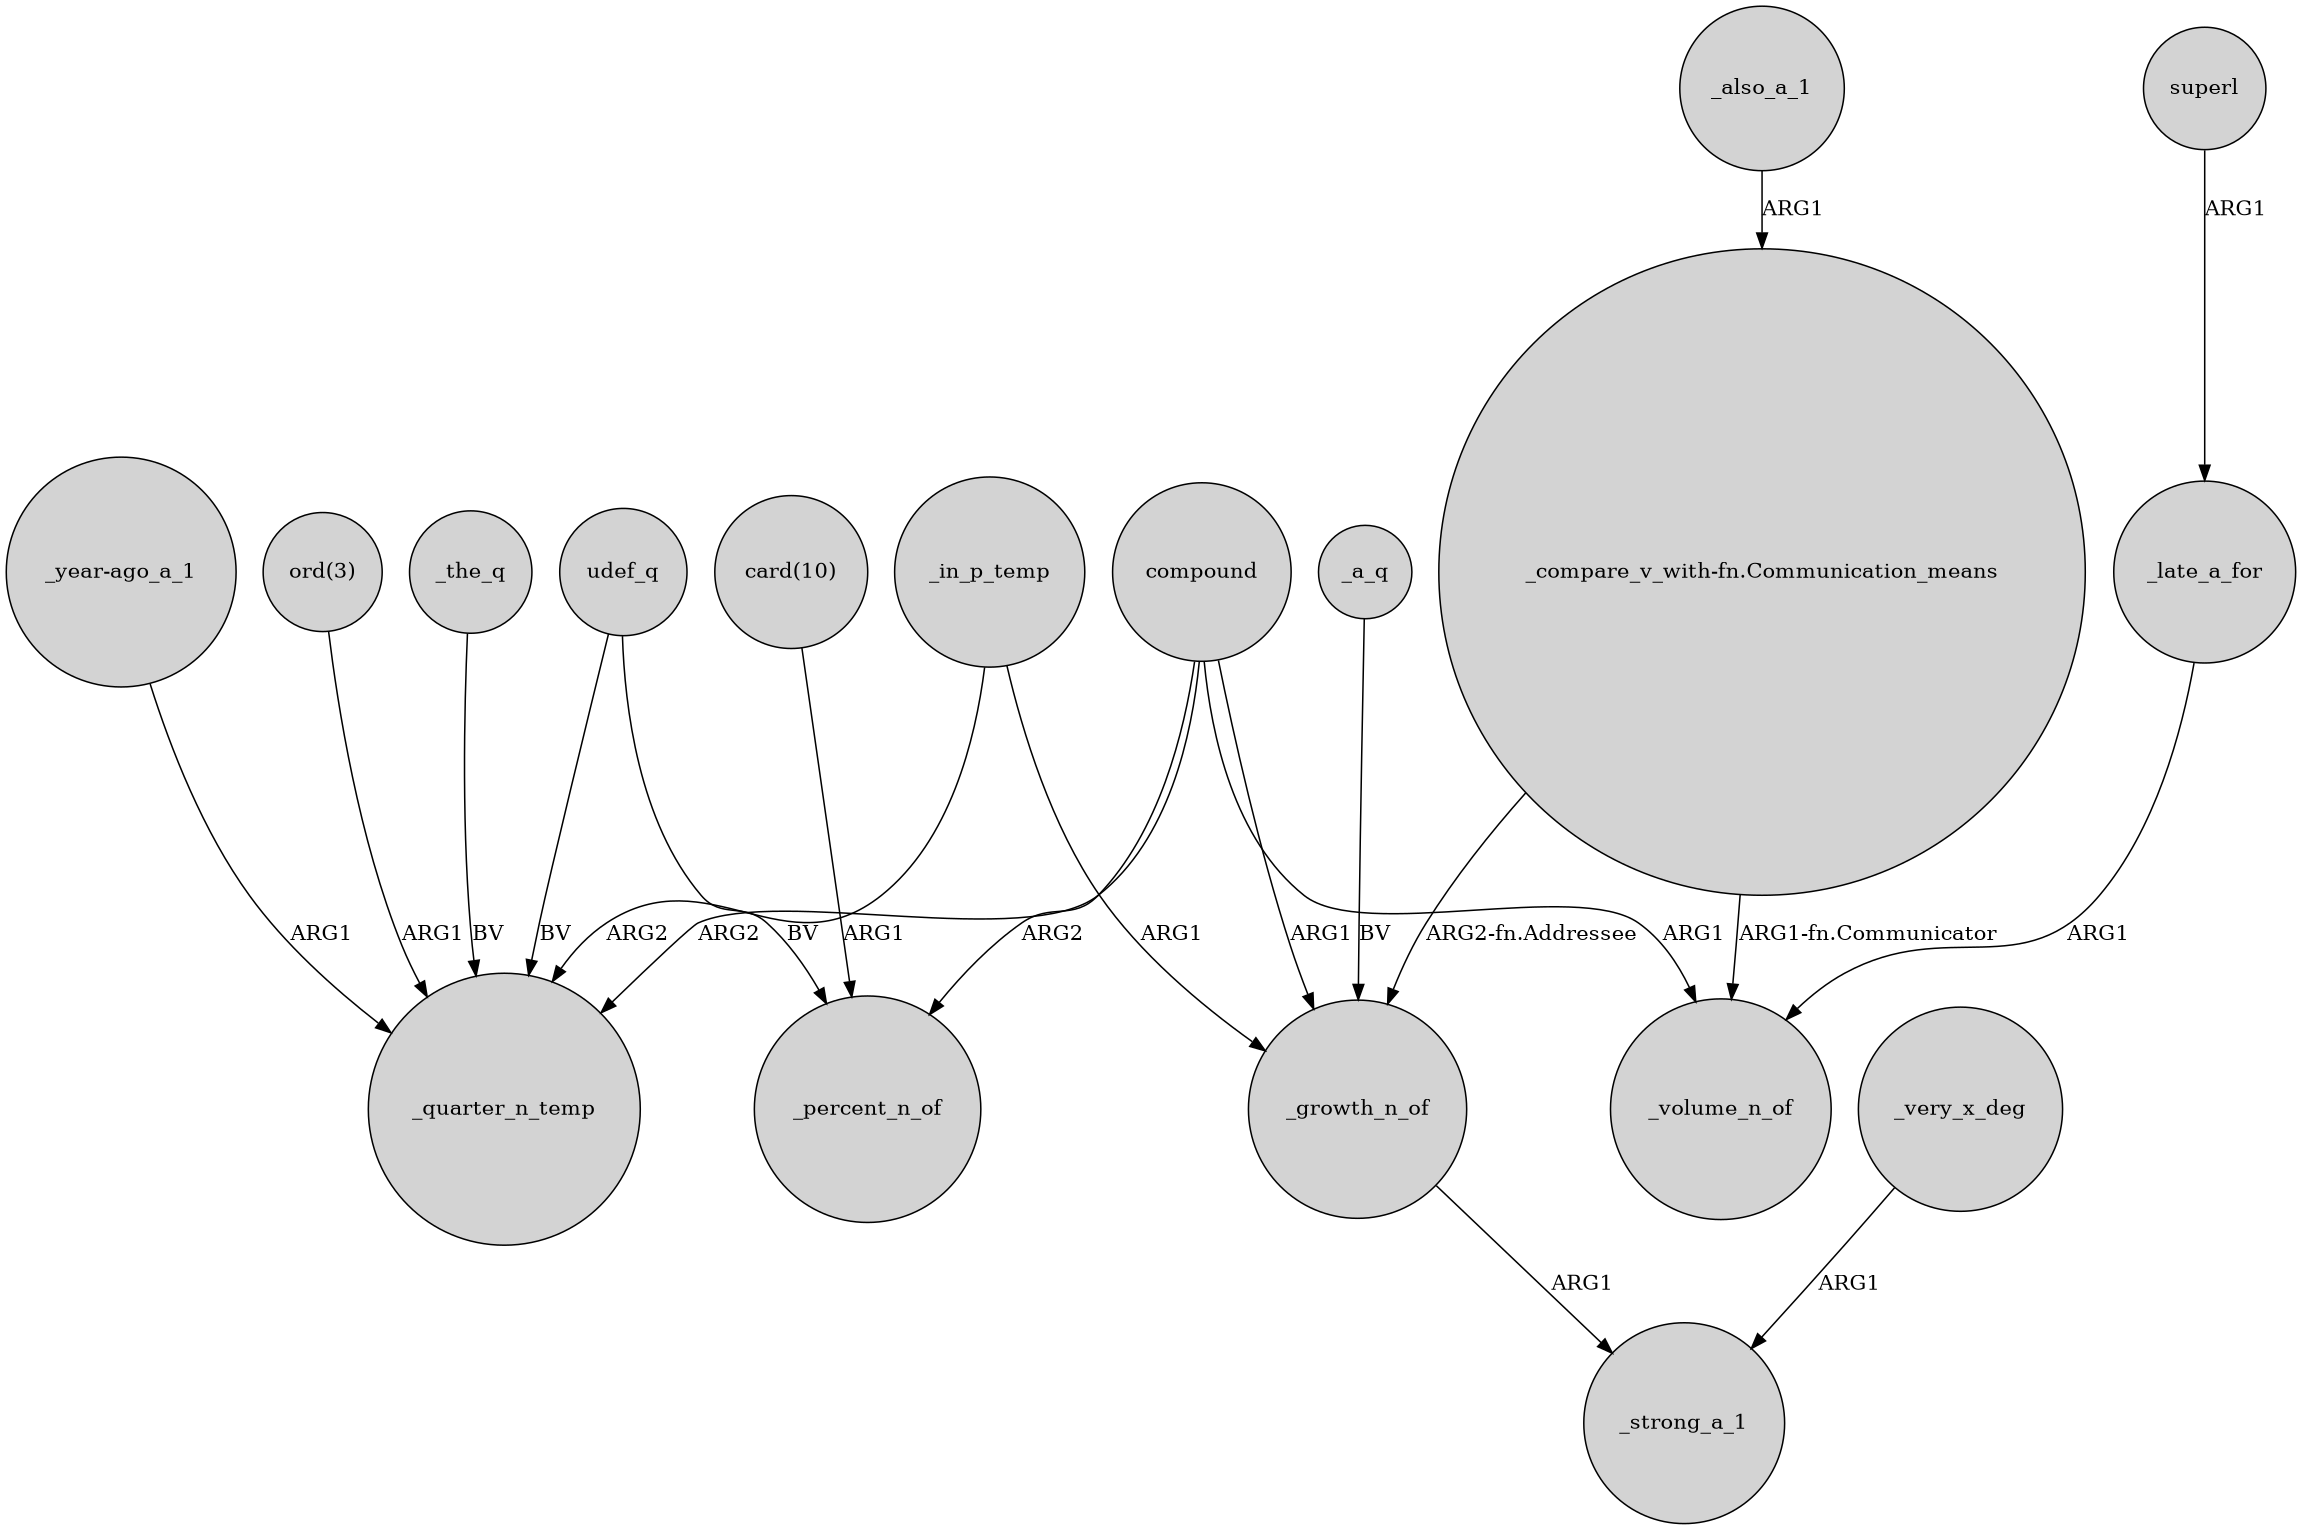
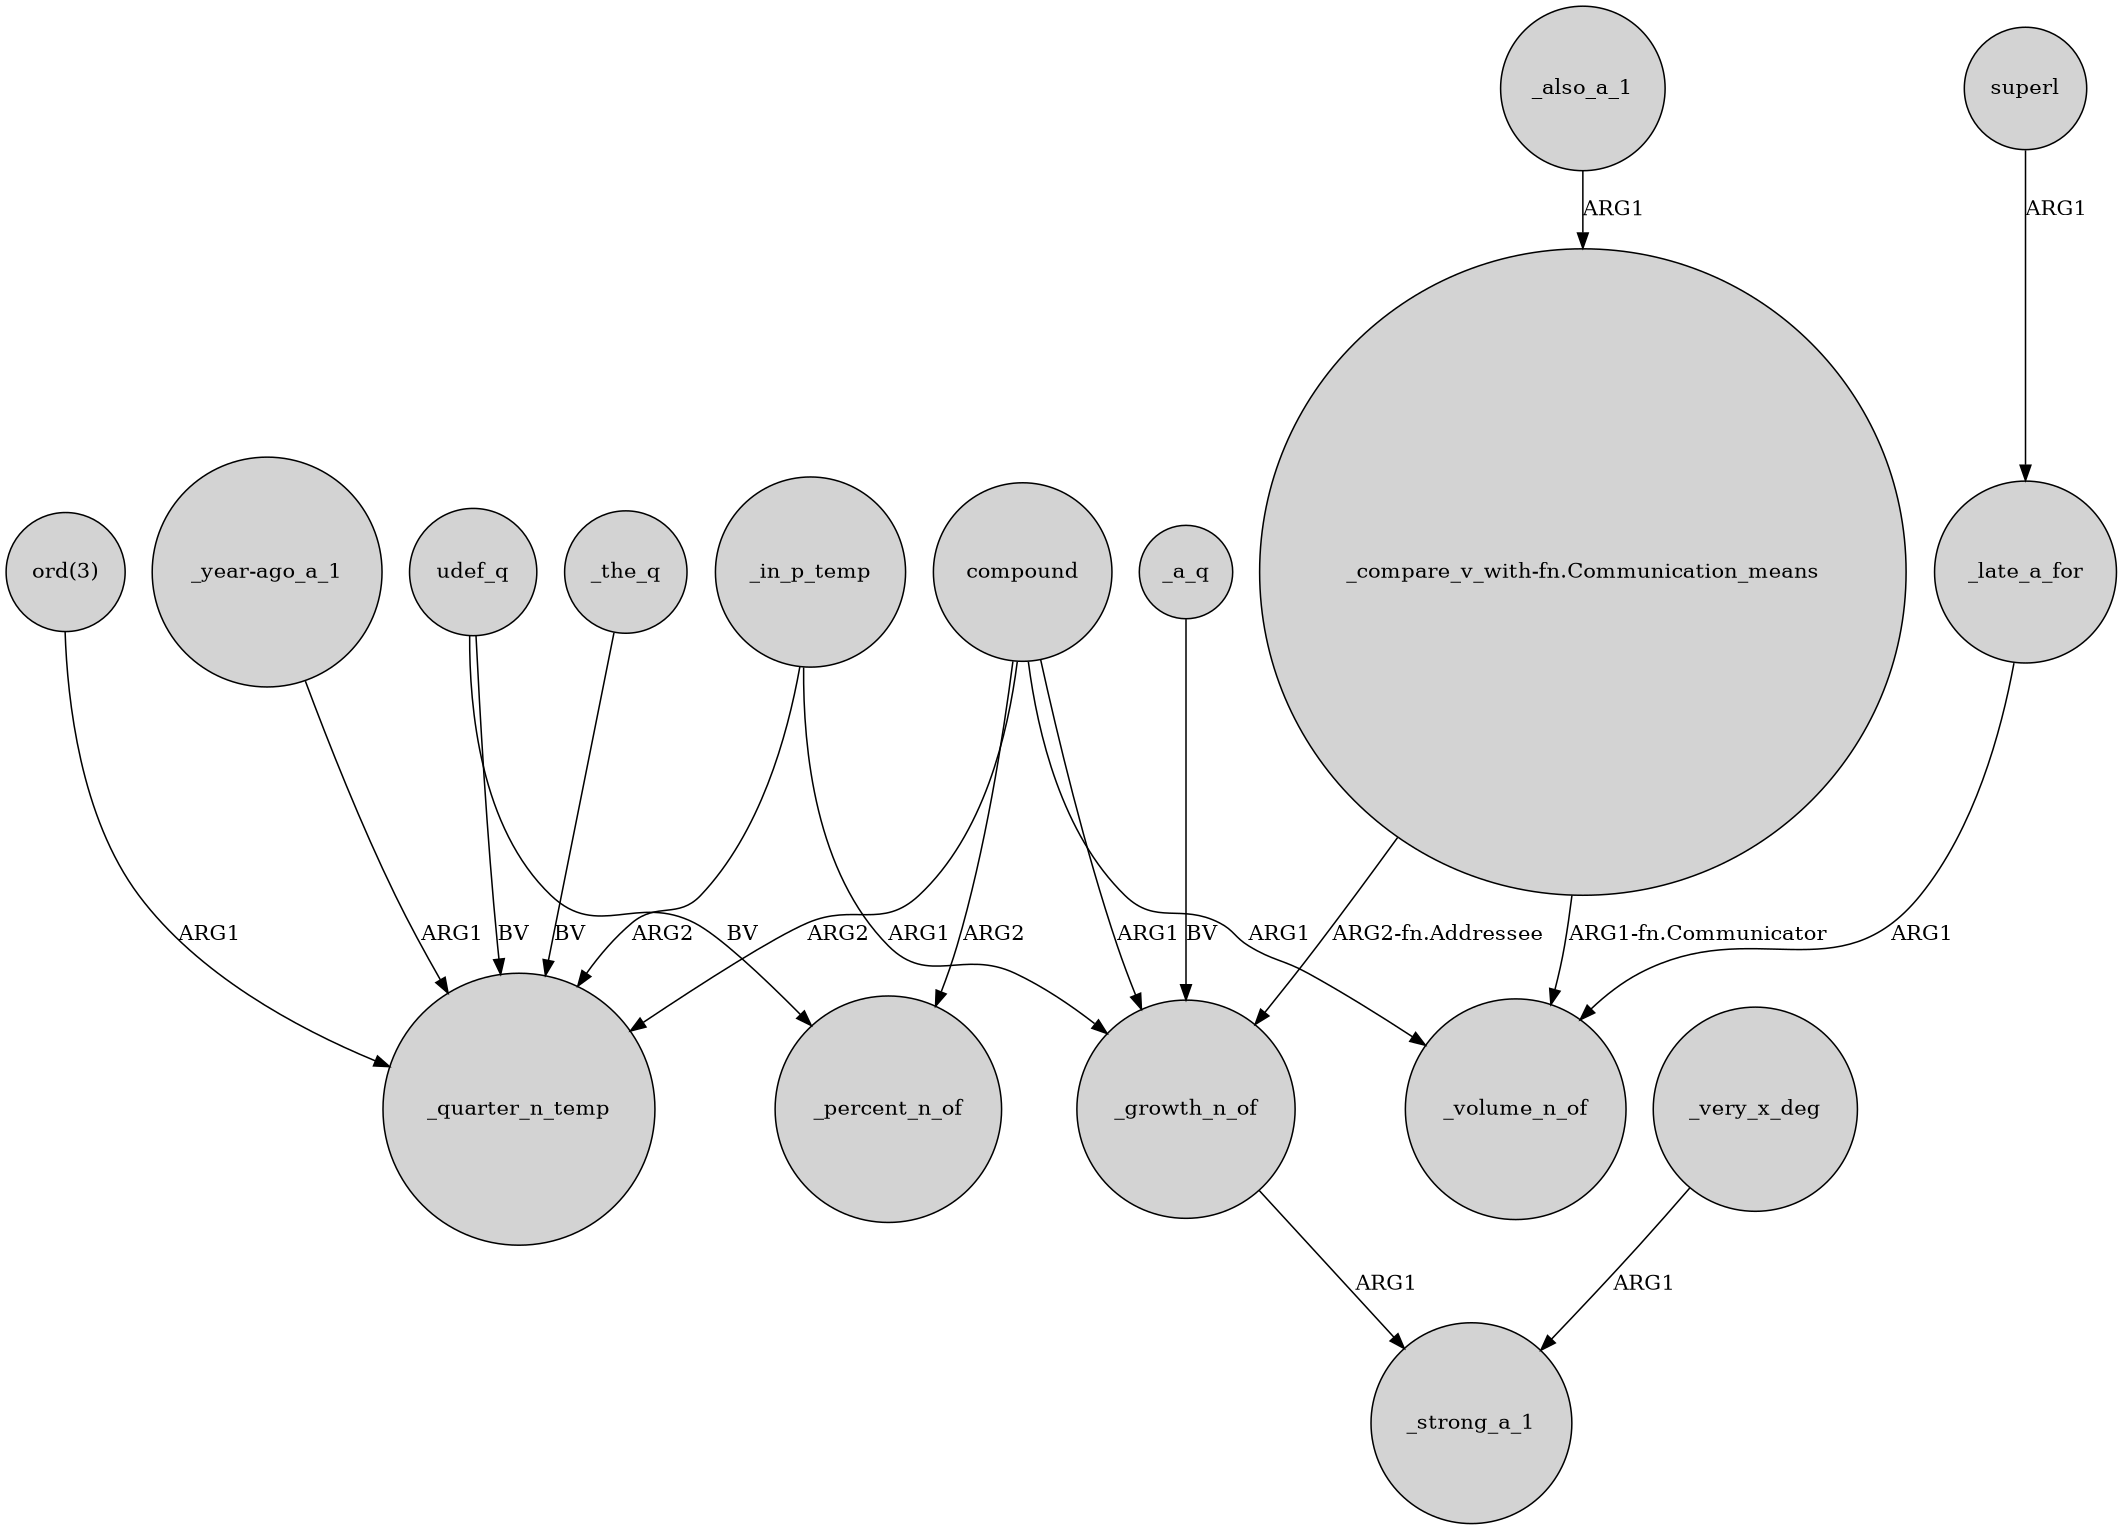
(791, 572) -> none
